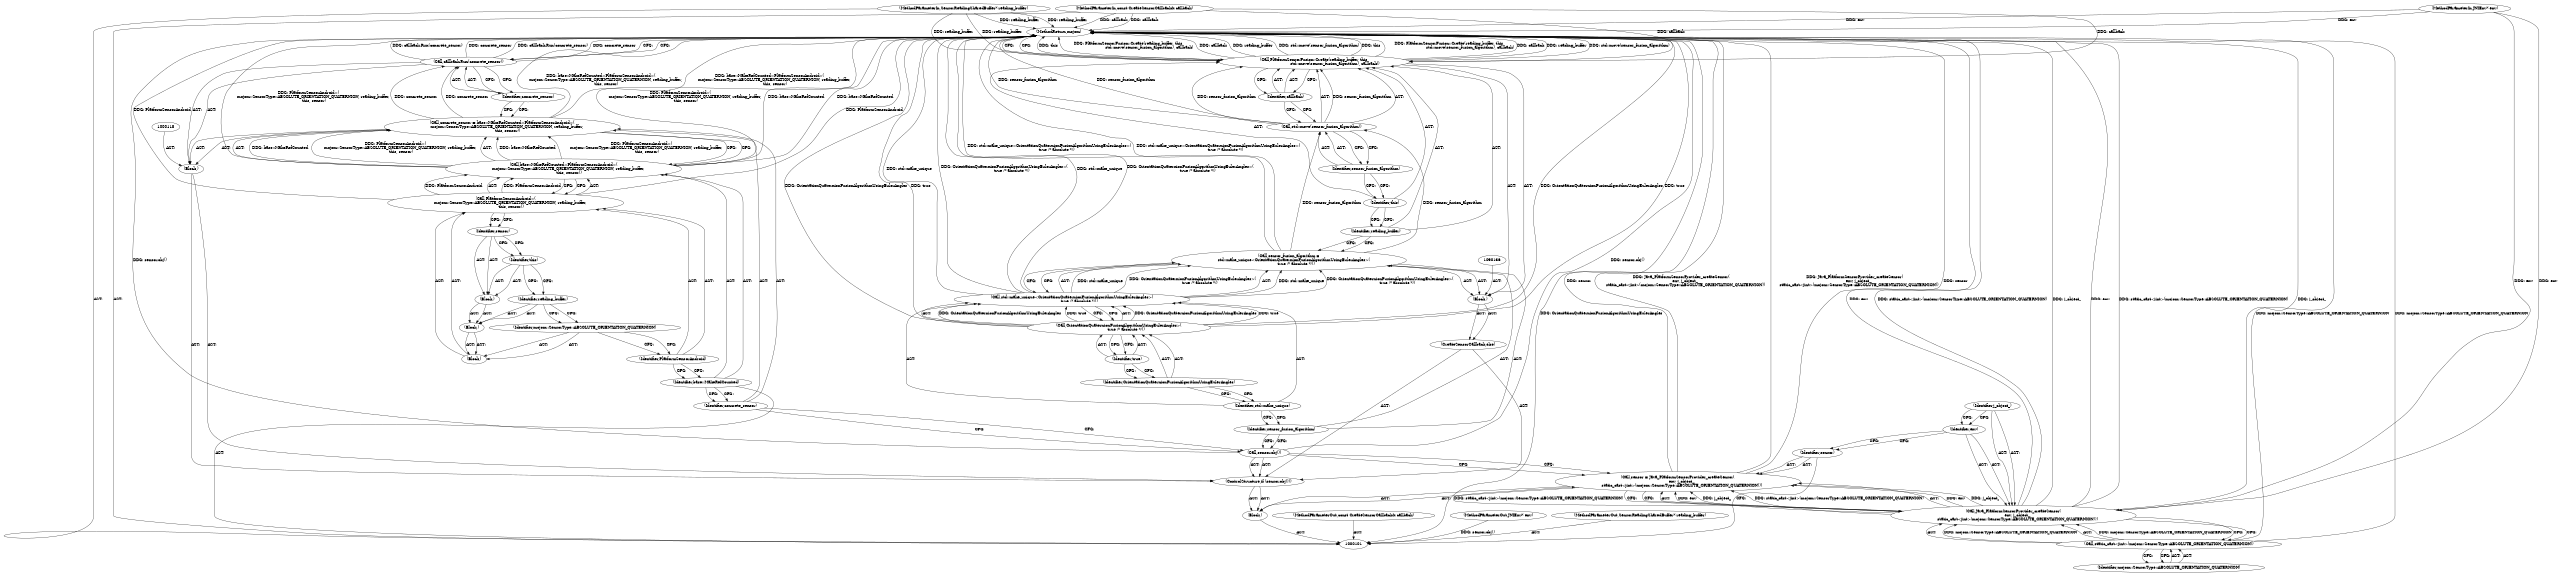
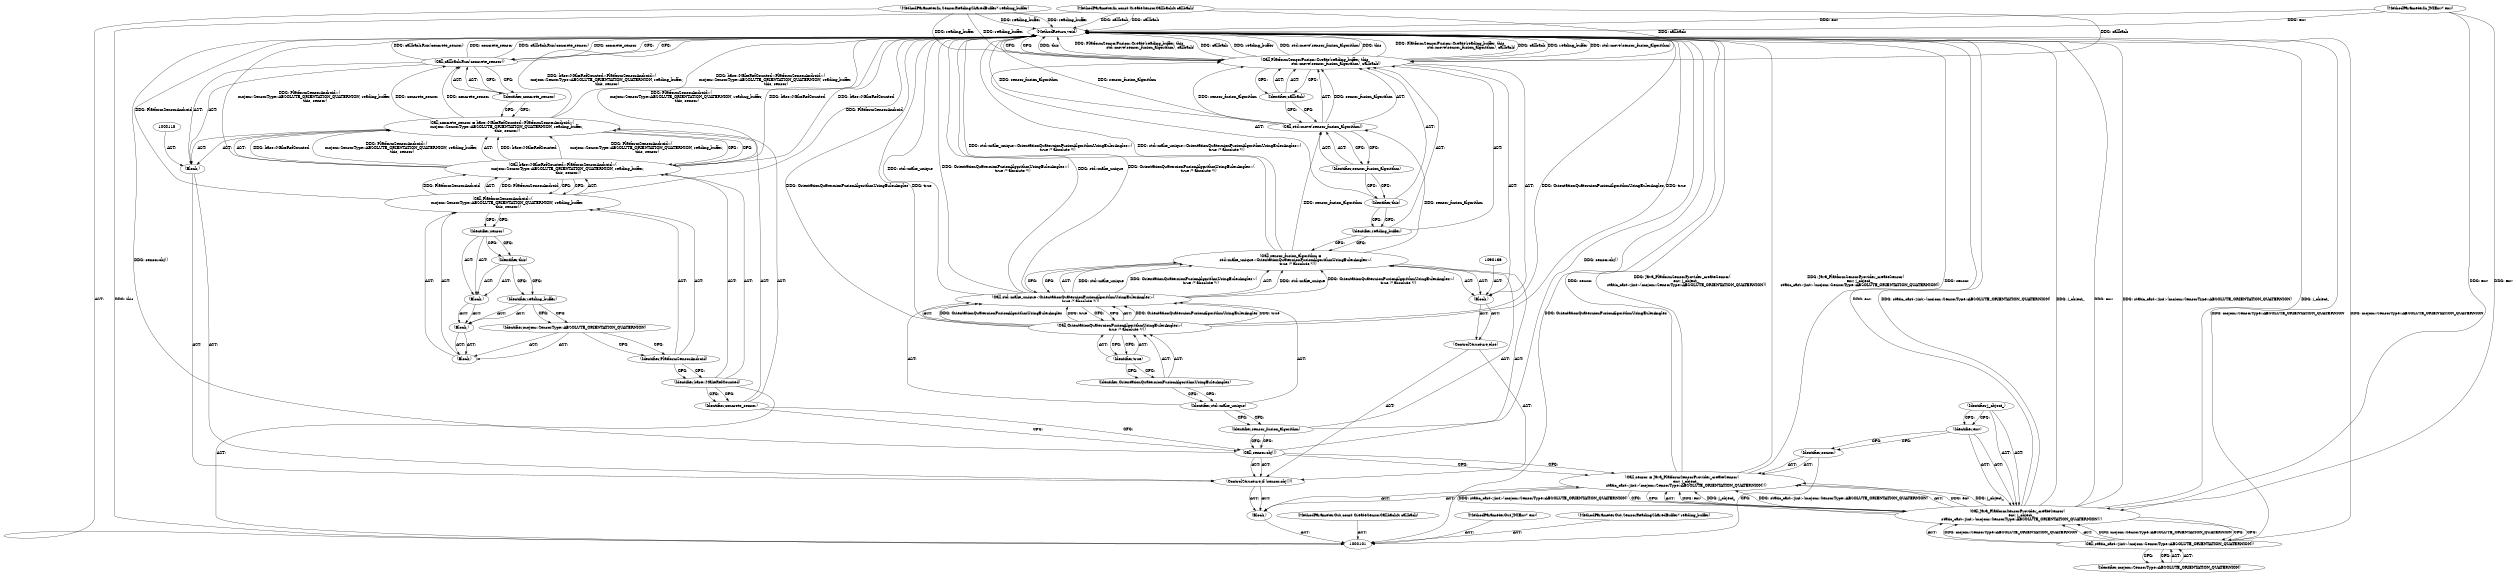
(1059, 32) -> (1057, 32)
(119, 299) -> (124, 299)
(1468, 345) -> (1476, 345)
(1478, 533) -> (1470, 533)
